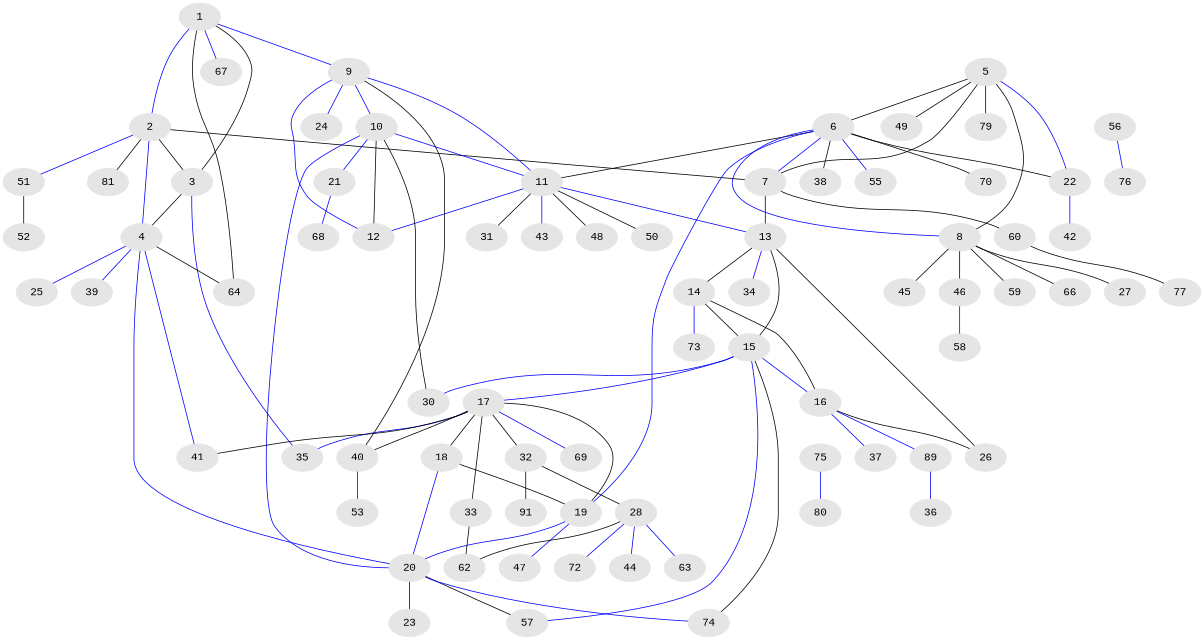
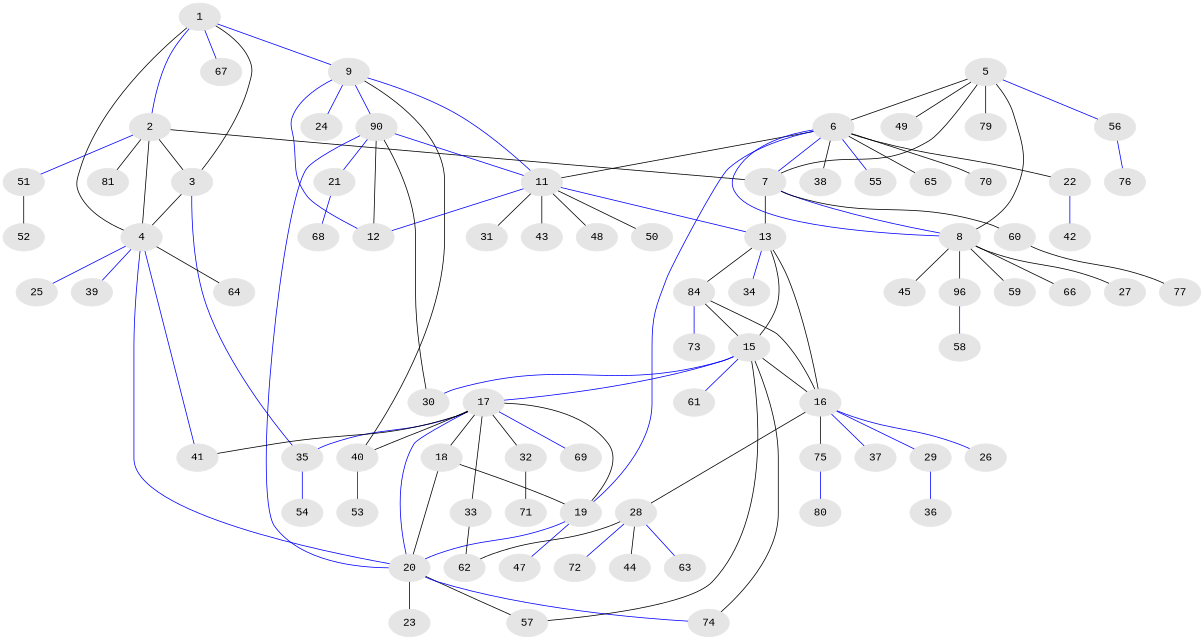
(1042, 118) -> (1050, 100)
(377, 127) -> (377, 127)
(217, 159) -> (100, 126)
(146, 182) -> (146, 182)
none -> (931, 182)
(542, 210) -> (542, 210)
none -> (859, 216)
(694, 292) -> (694, 292)
(960, 292) -> (960, 292)
(876, 347) -> (801, 317)
(785, 375) -> (785, 375)
none -> (694, 403)
(903, 429) -> (903, 429)
none -> (820, 430)
(931, 458) -> (931, 458)
none -> (405, 467)
(581, 485) -> (728, 458)
none -> (302, 513)
(425, 513) -> (425, 513)
(526, 513) -> (526, 513)
(633, 540) -> (633, 540)
(730, 557) -> (730, 557)
